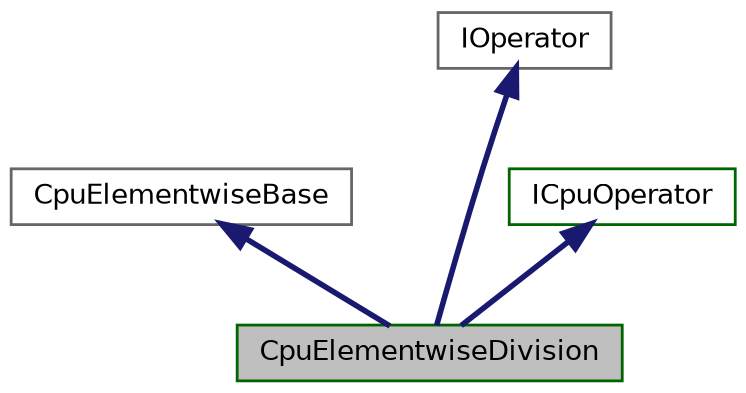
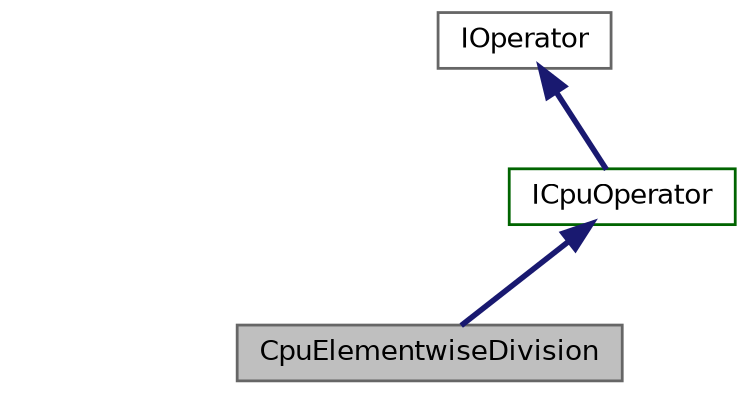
(181, 197) -> none
(470, 209) -> (581, 131)
(430, 353) -> (430, 353)
